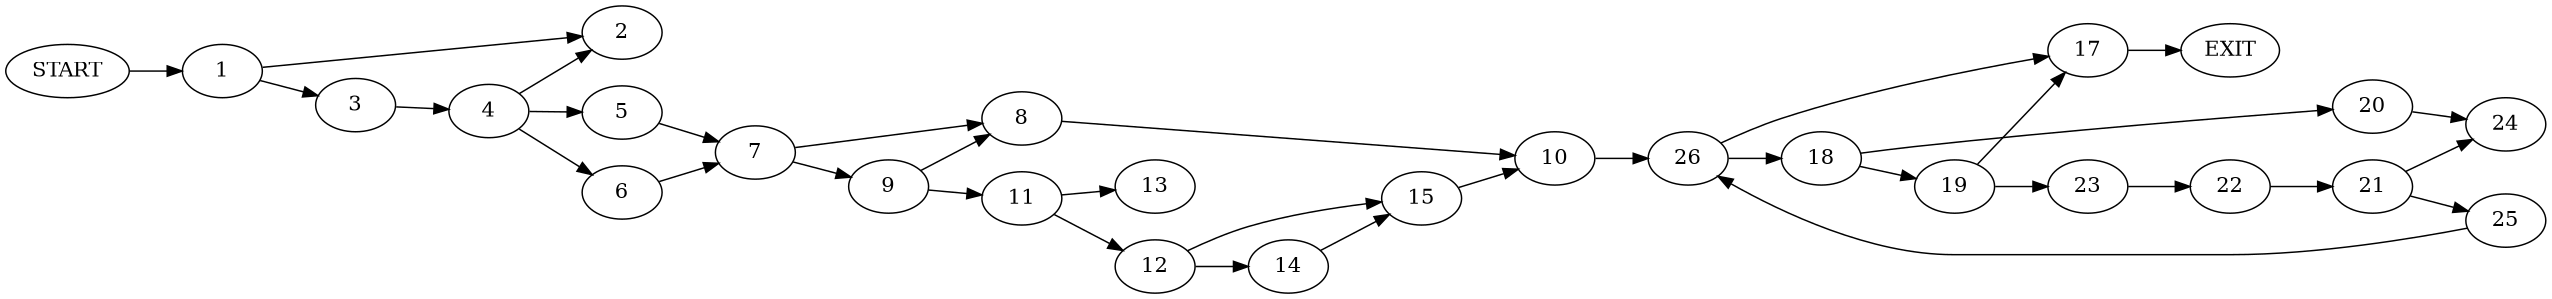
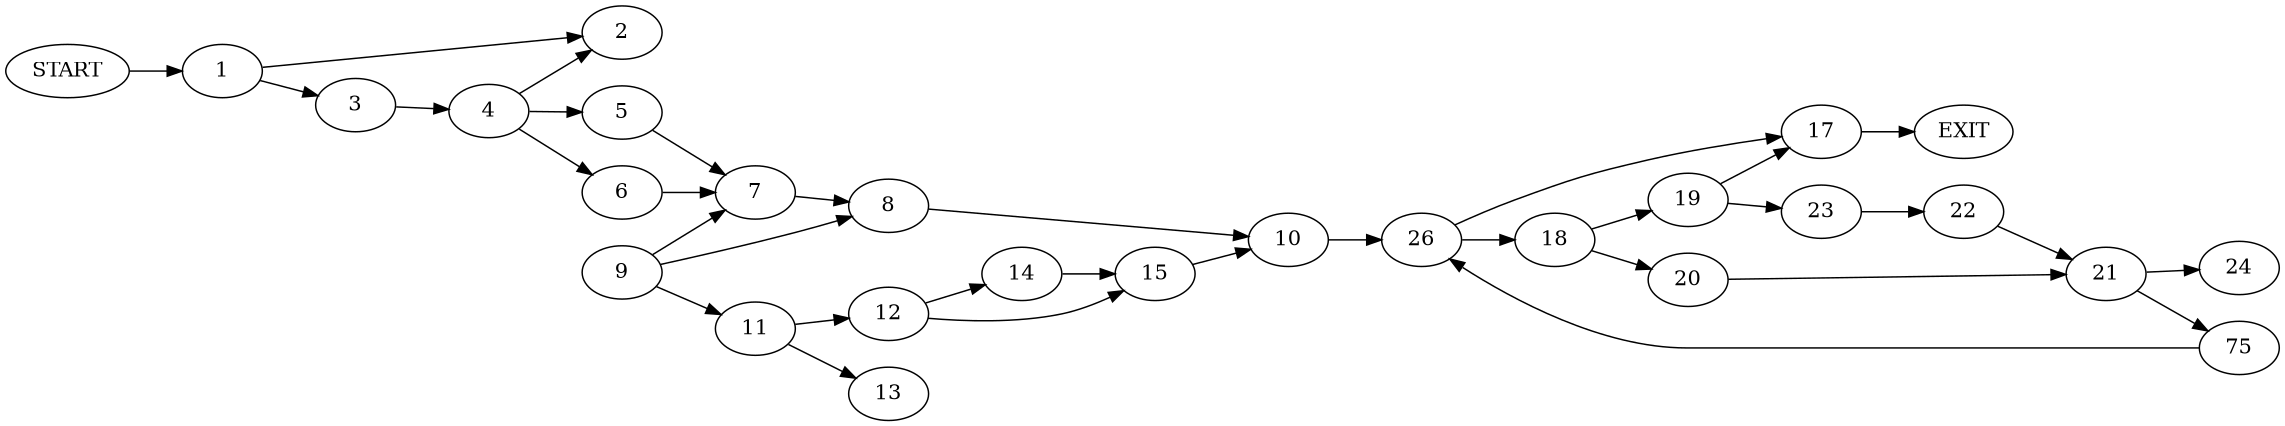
(2432, 114) -> (1890, 277)
(815, 168) -> (682, 236)
(2506, 221) -> (2239, 348)
